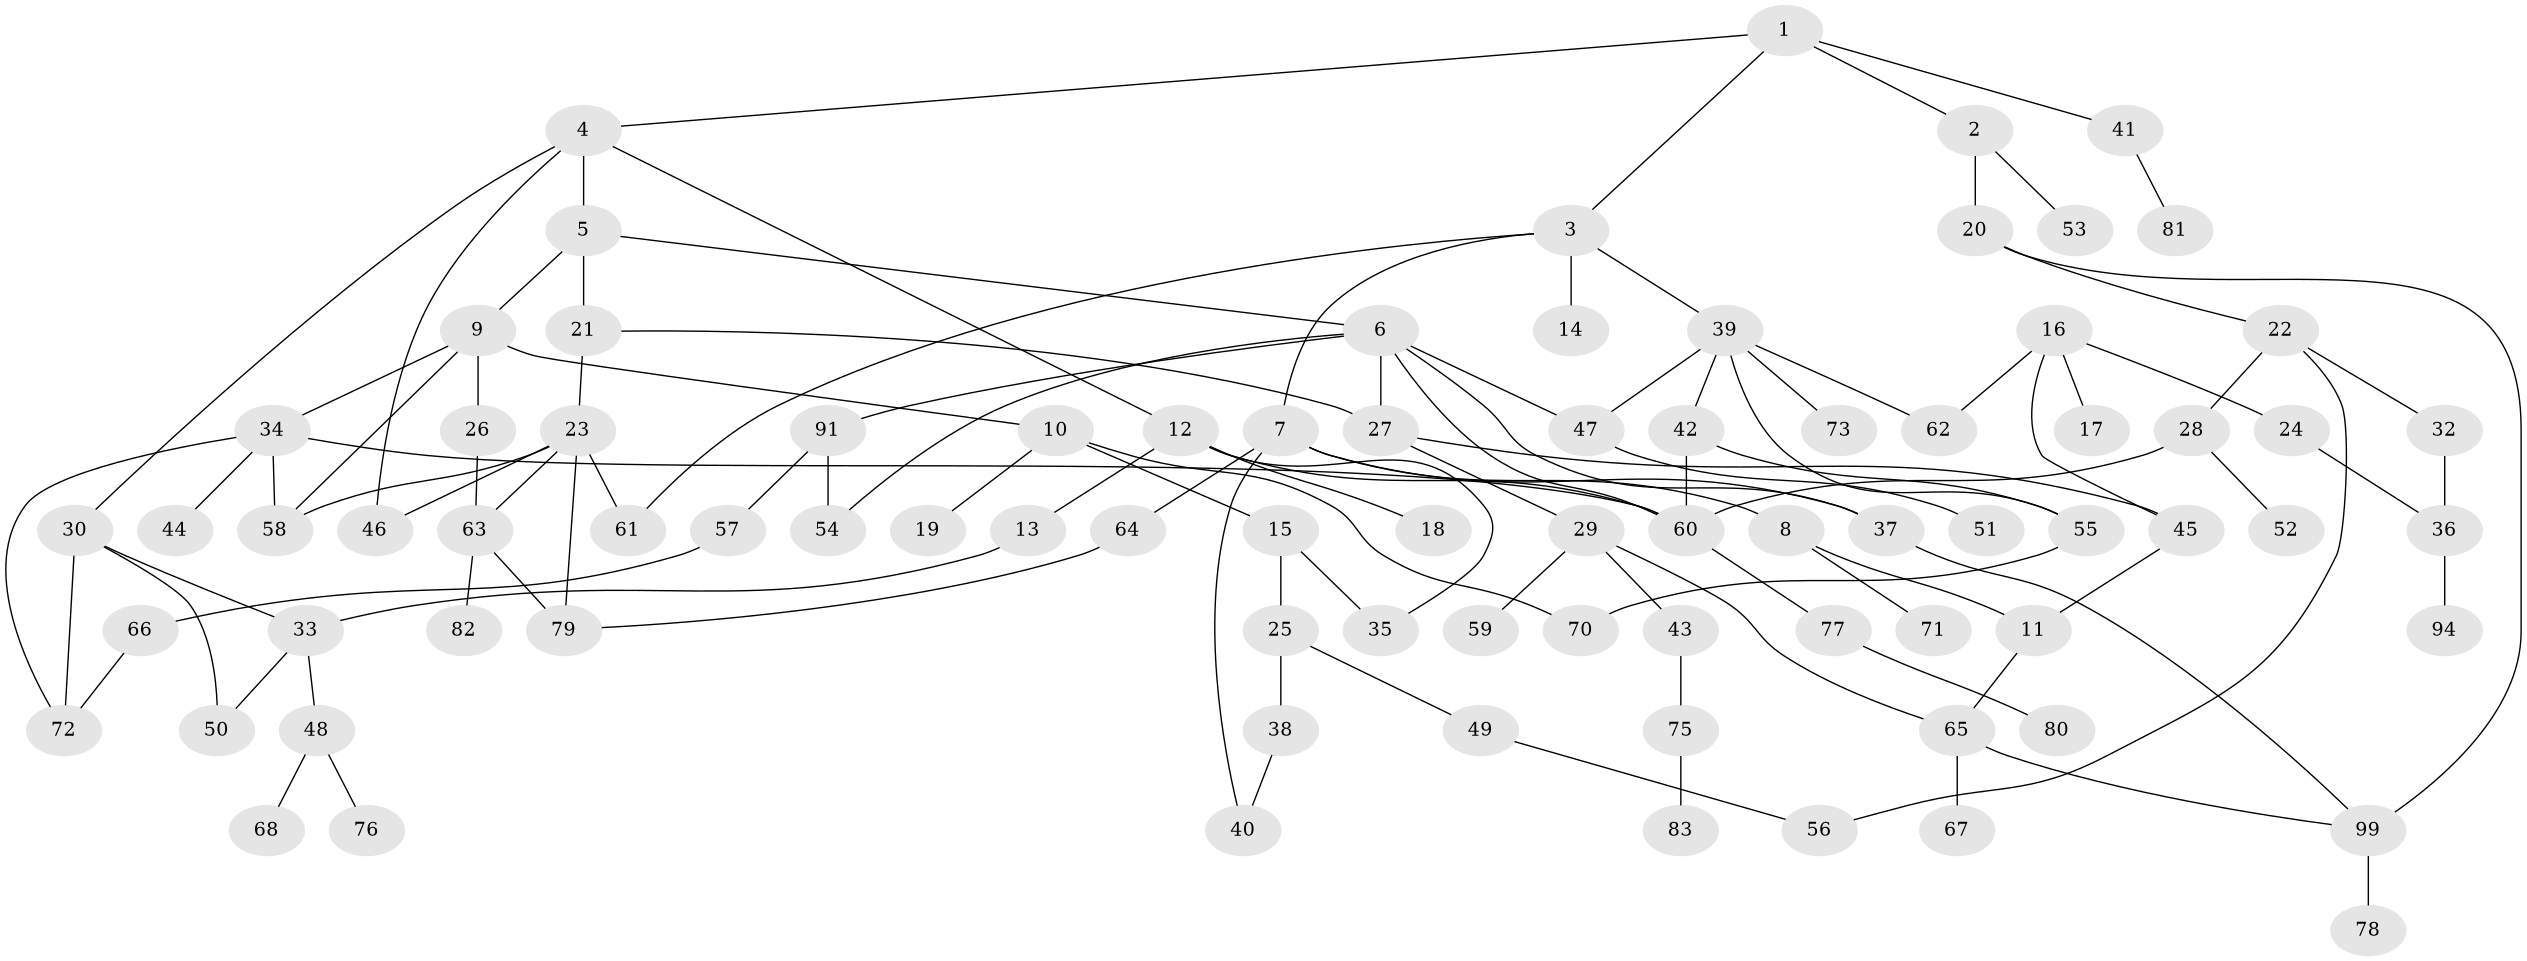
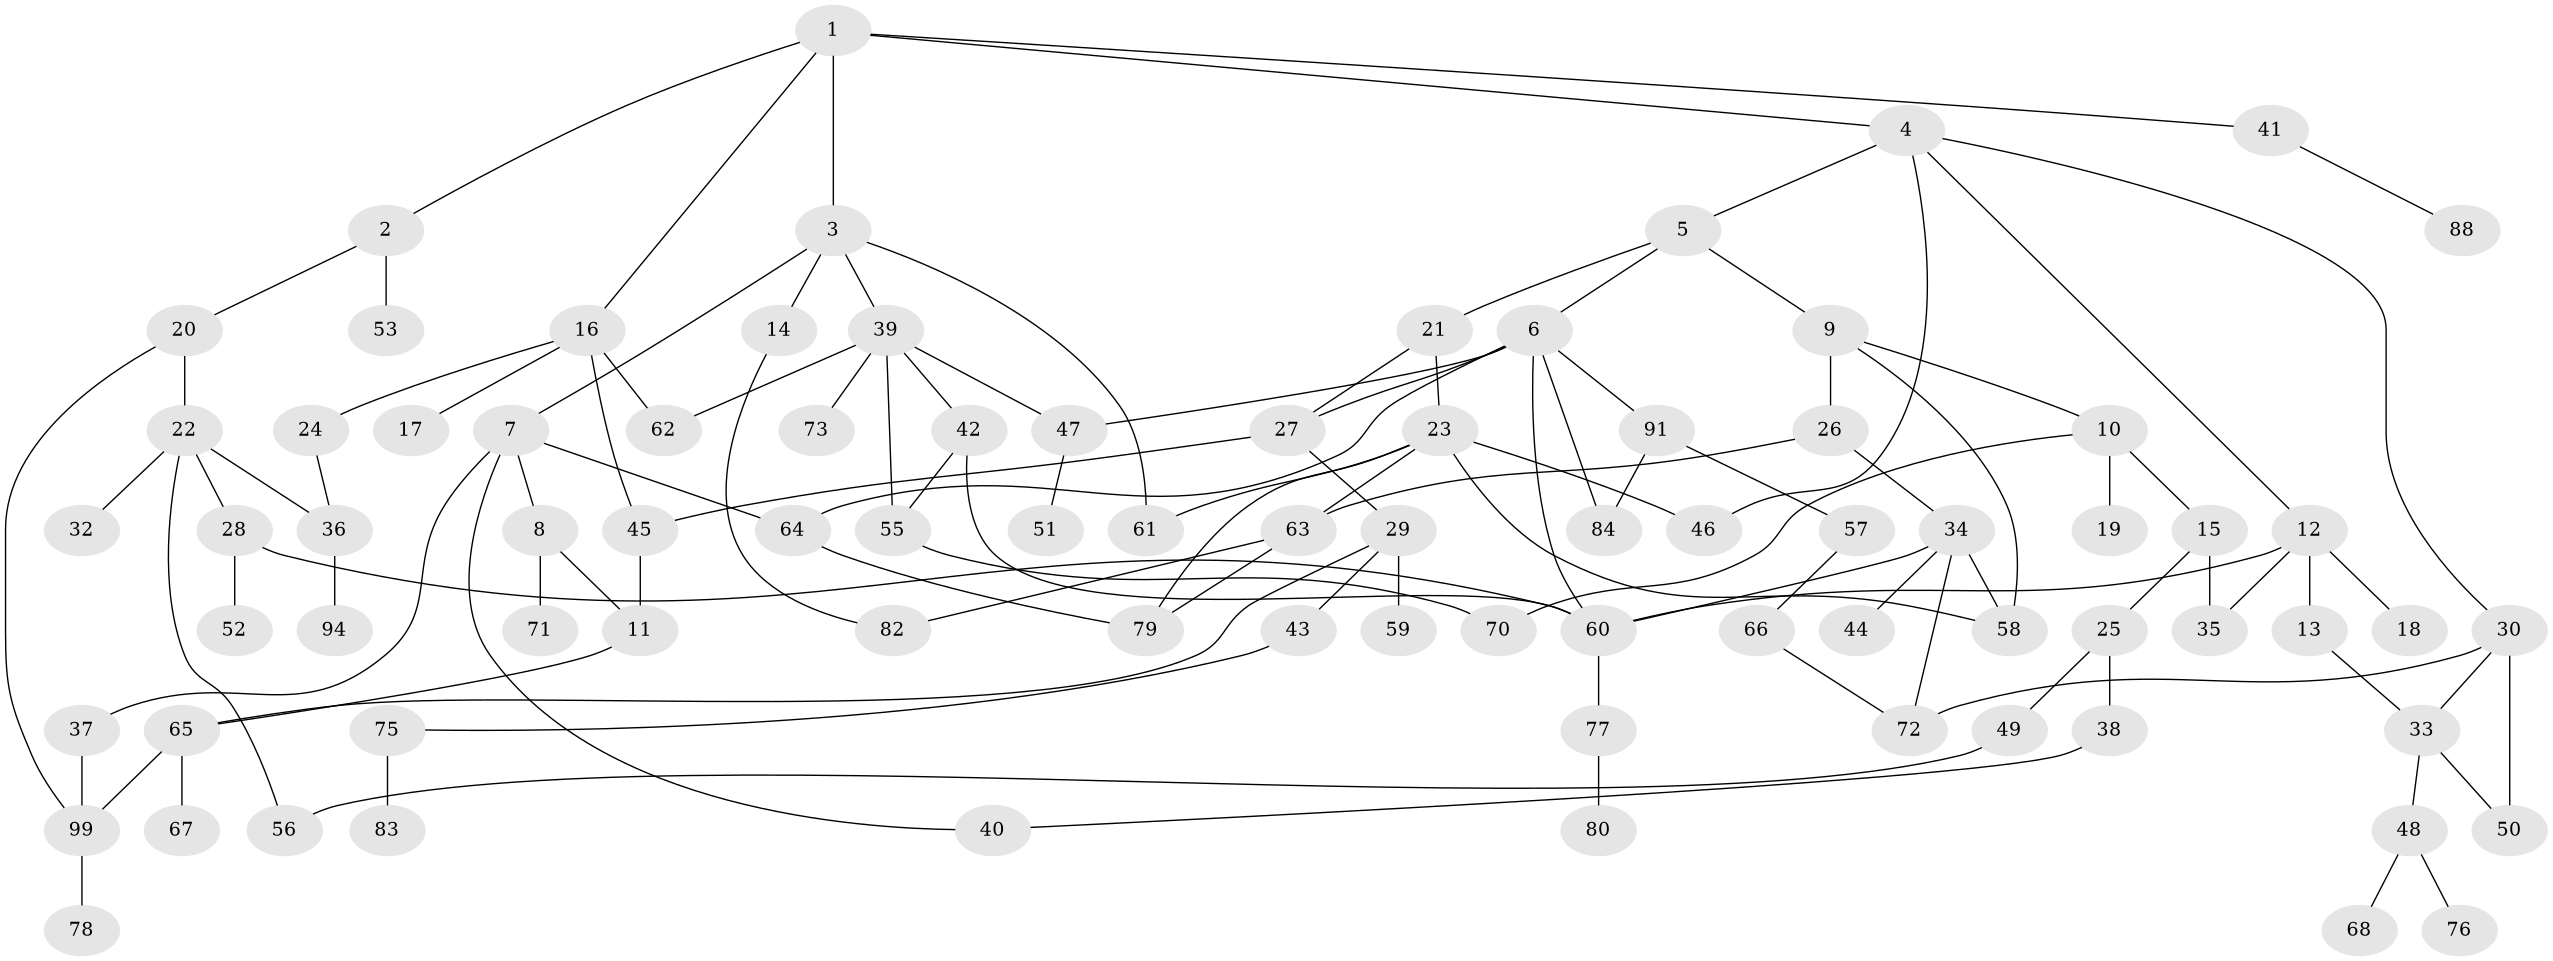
none -> (710, 181)
(2175, 231) -> (2462, 231)
(375, 381) -> (1894, 481)
(1576, 472) -> (1182, 495)
(2445, 481) -> (260, 481)
none -> (730, 520)
(828, 531) -> (1604, 531)
